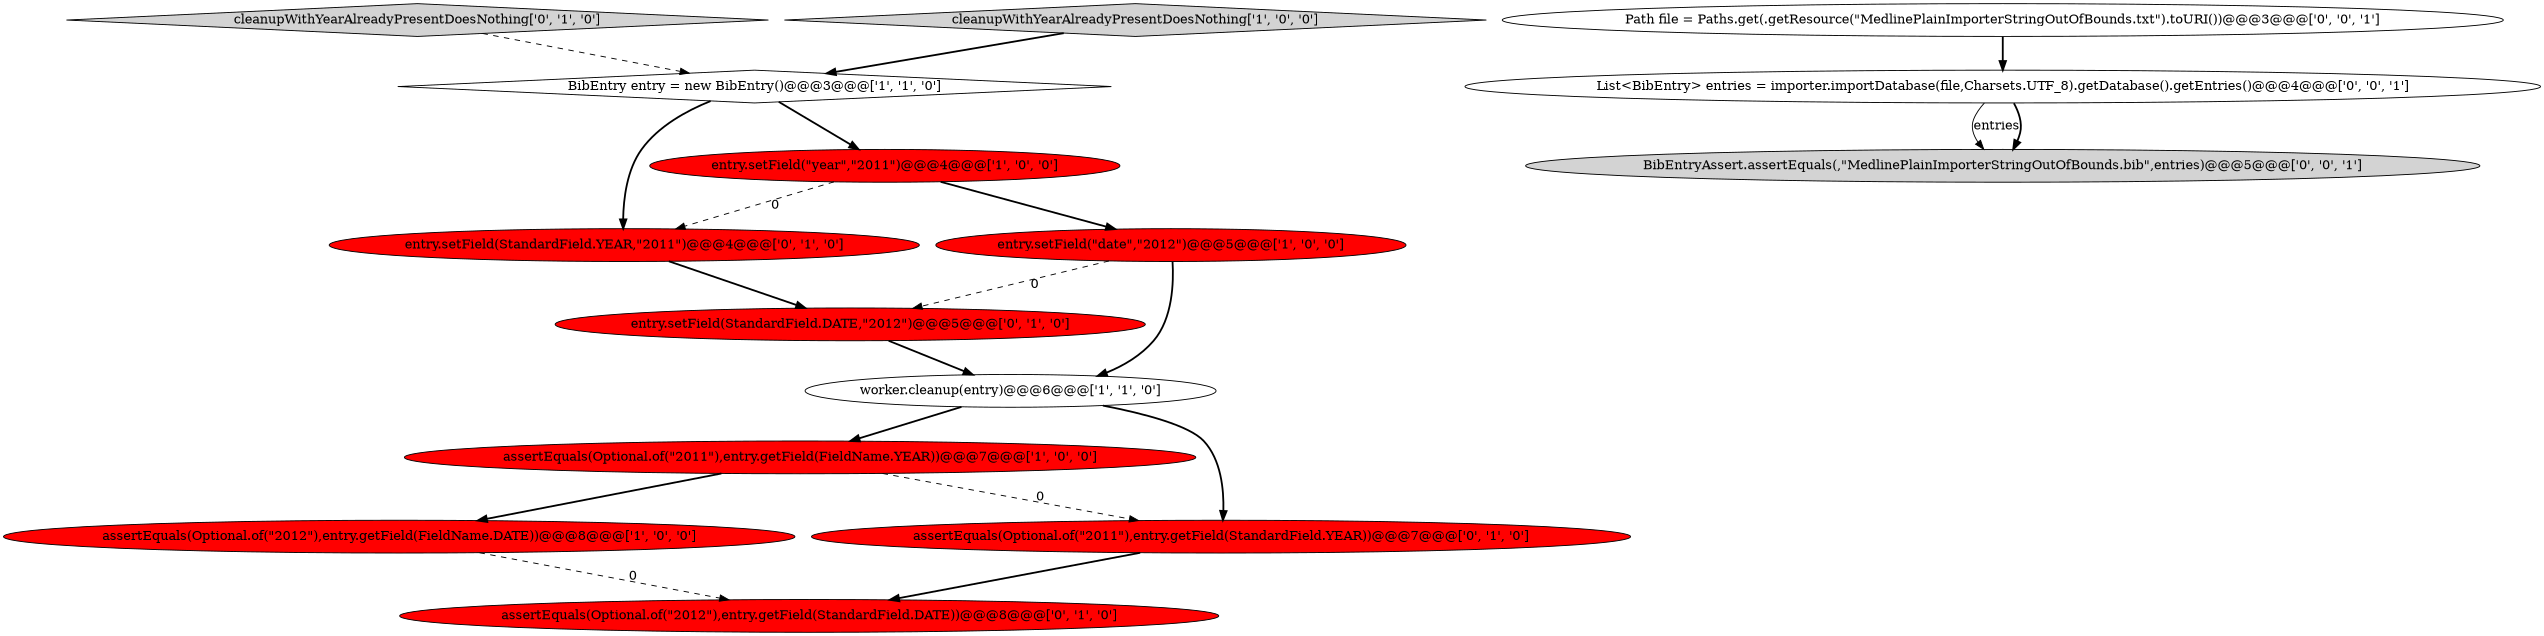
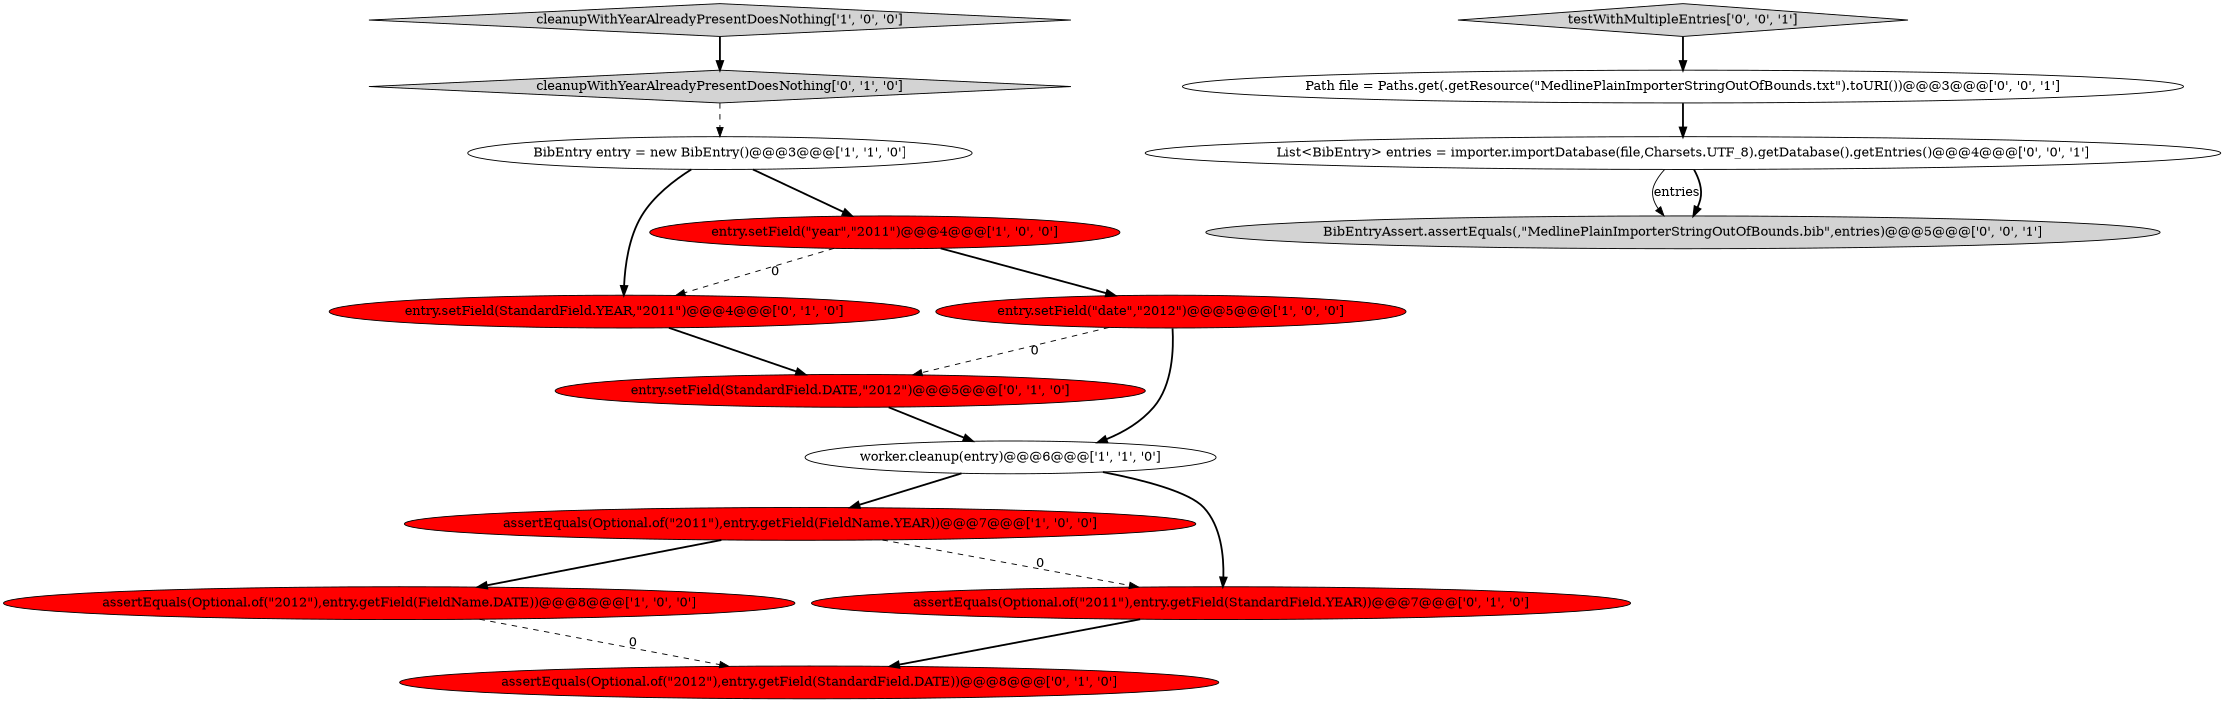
none -> (1683, 20)
(950, 52) -> (720, 49)
(755, 87) -> (720, 153)
